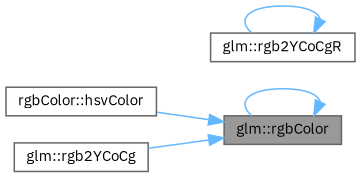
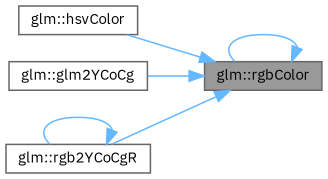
(81, 102) -> (78, 20)
none -> (164, 120)
(81, 157) -> (78, 76)
